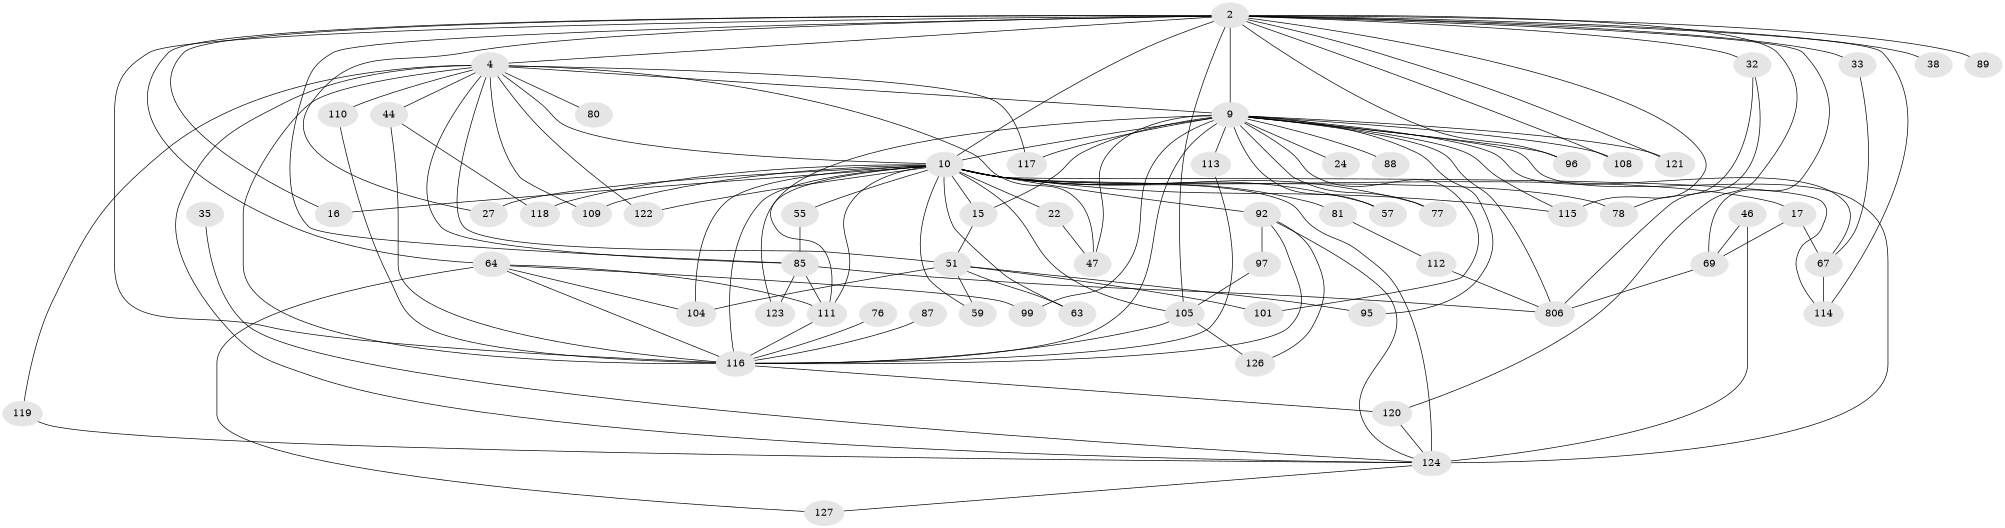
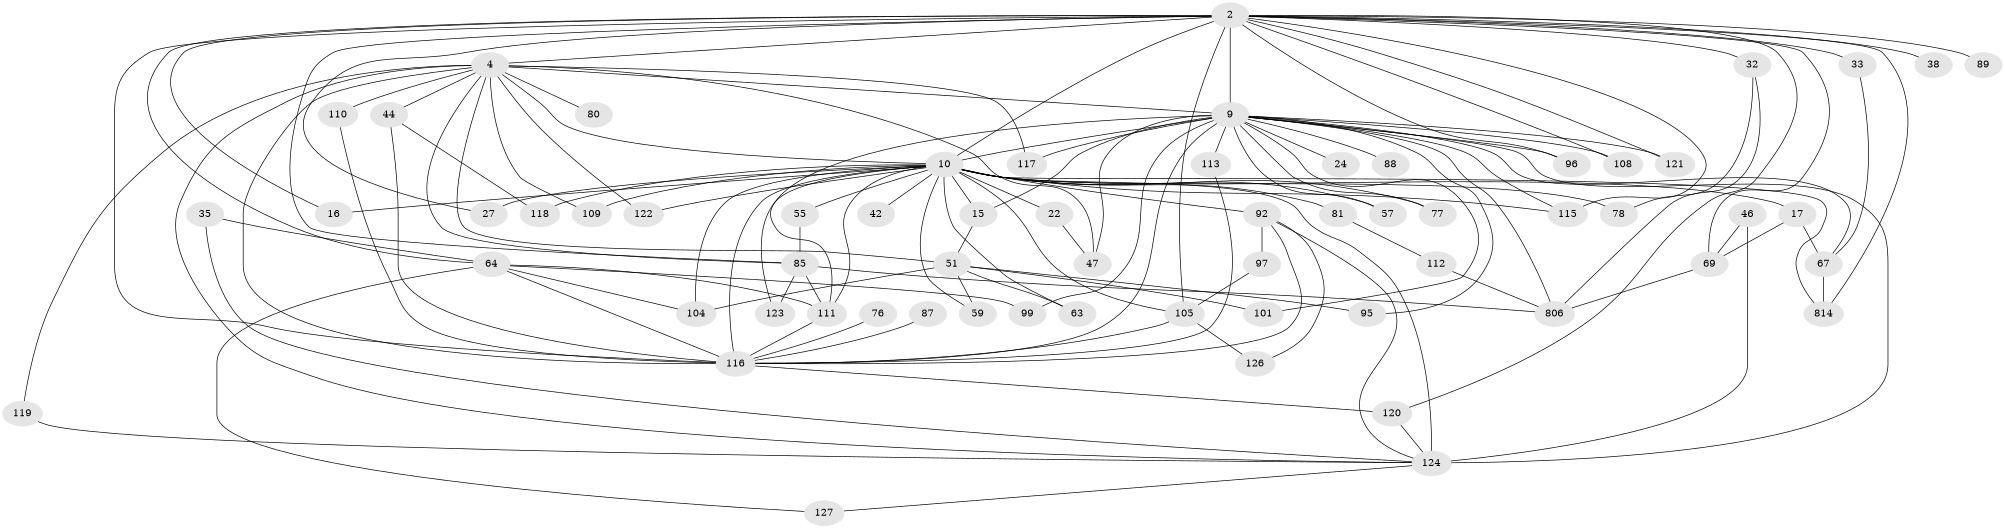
none -> (876, 214)
none -> (385, 248)
(1824, 314) -> (1824, 314)
